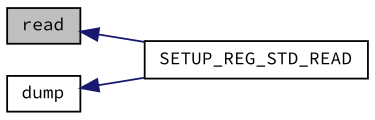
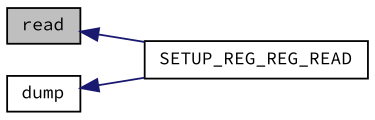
(256, 60) -> (256, 60)
